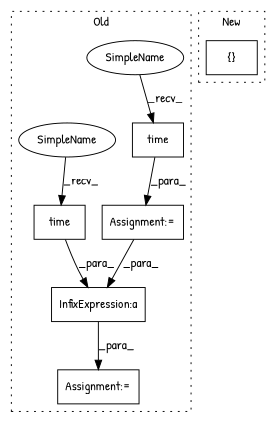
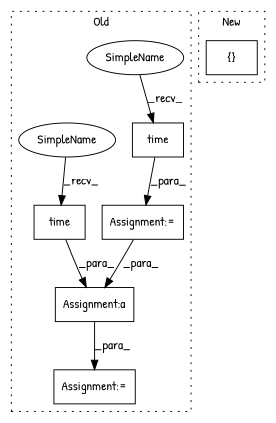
(98, 305) -> (95, 305)
